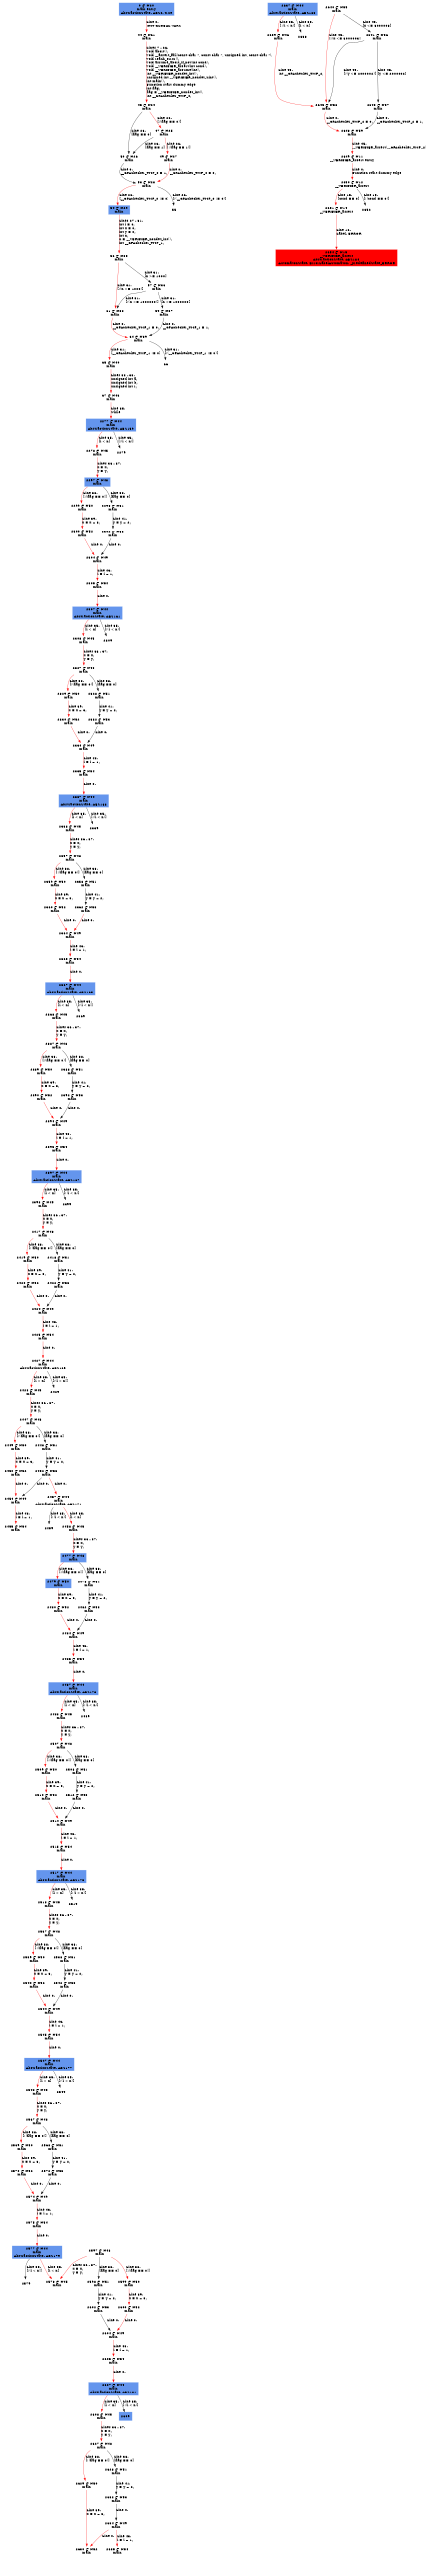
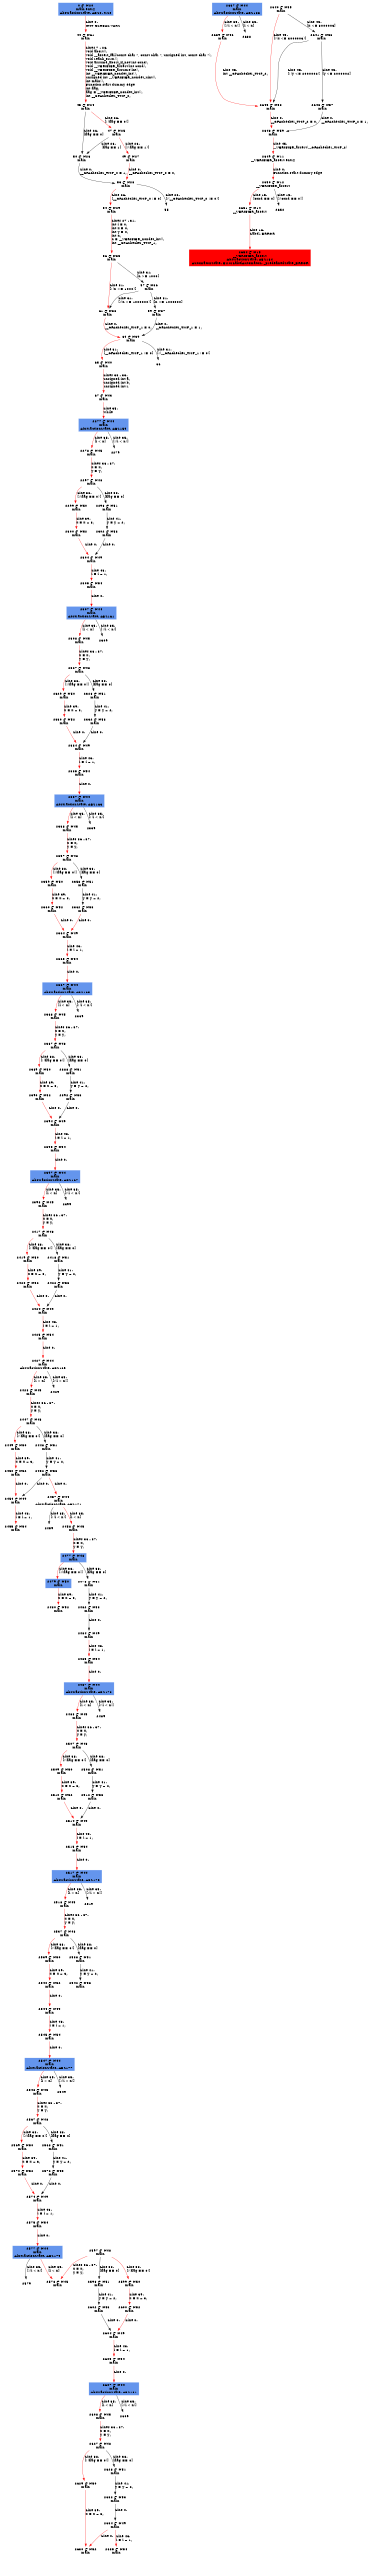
(119, 210) -> (112, 210)
(97, 482) -> (91, 482)
(64, 1621) -> none
(59, 1997) -> none
(126, 2416) -> (125, 2416)
